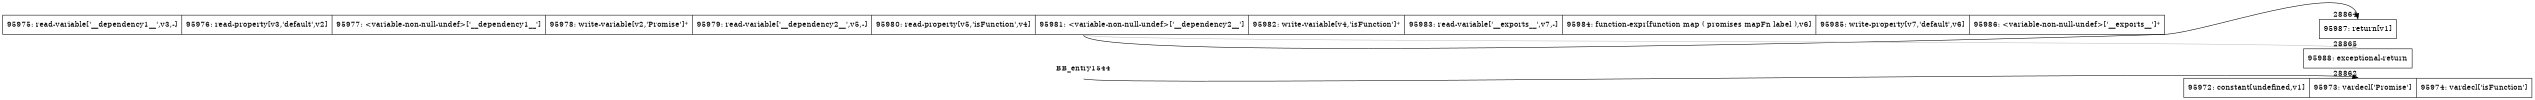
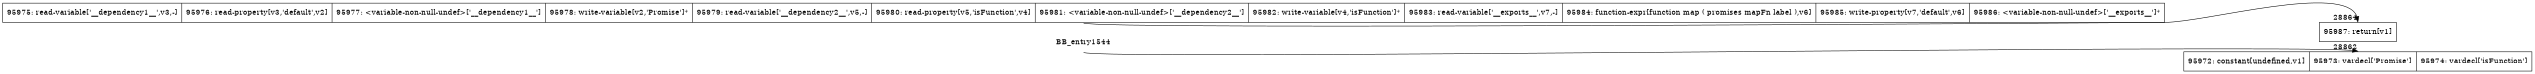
(2358, 58) -> none
